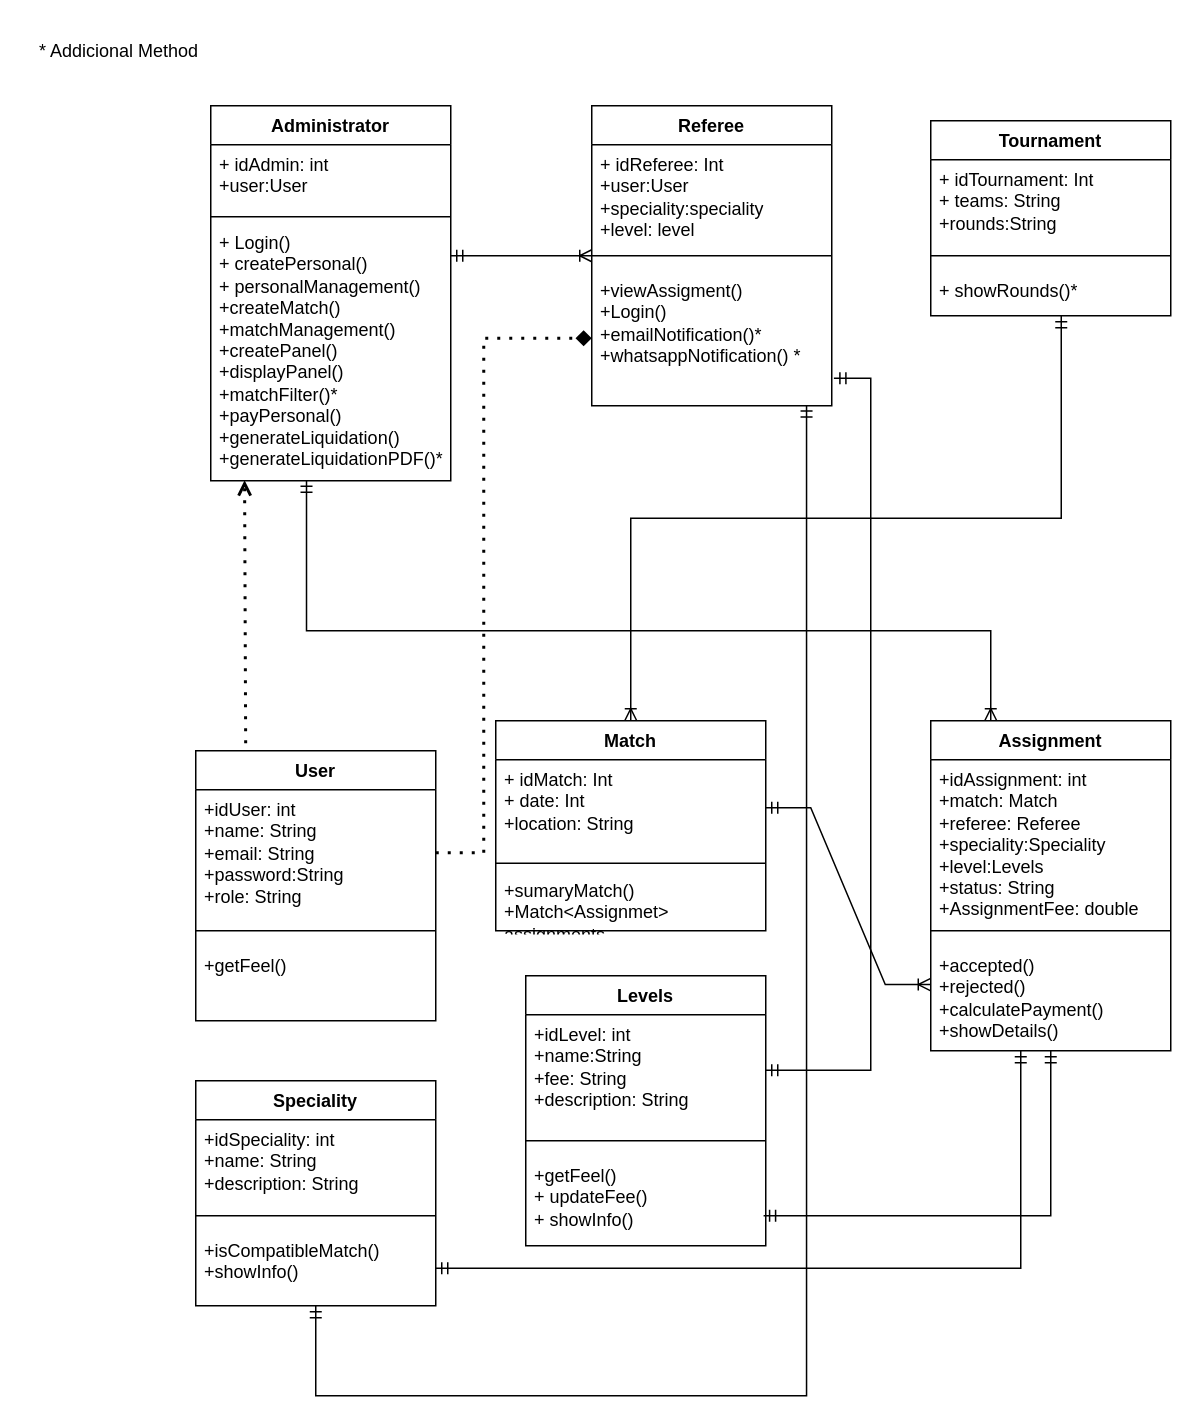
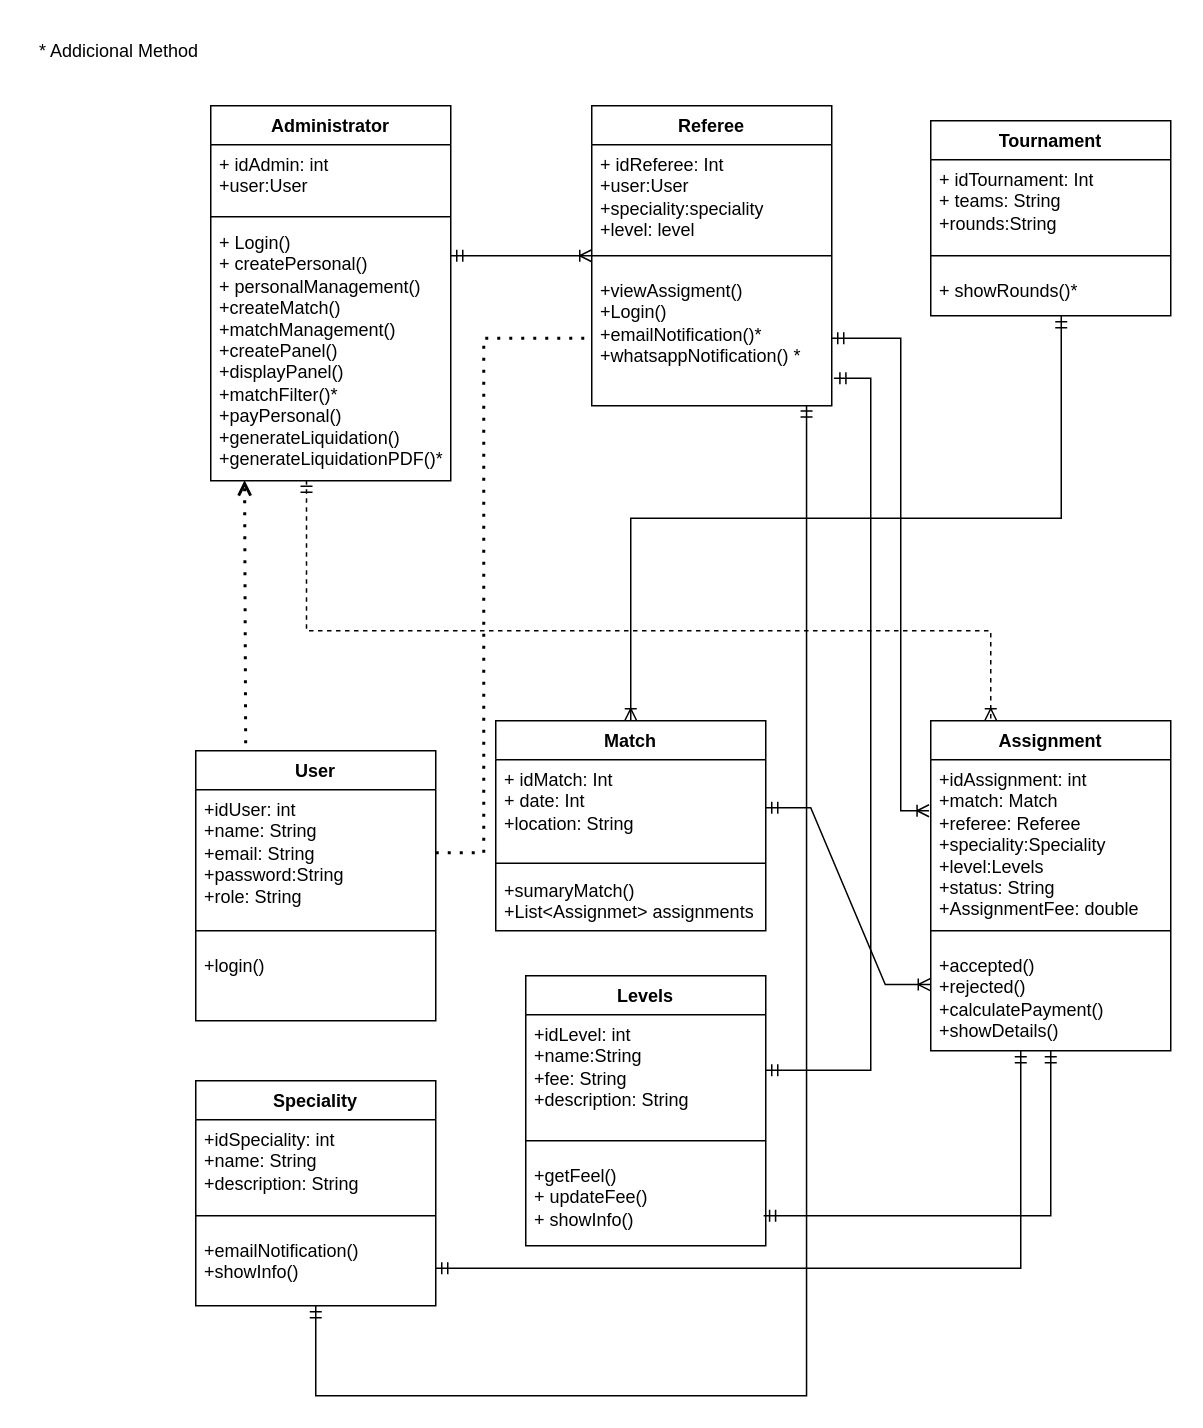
(576, 338) -> (581, 338)
none -> (901, 553)
(621, 631) -> (621, 631)
(632, 914) -> (632, 914)
(253, 967) -> (240, 967)
(299, 1263) -> (294, 1263)
